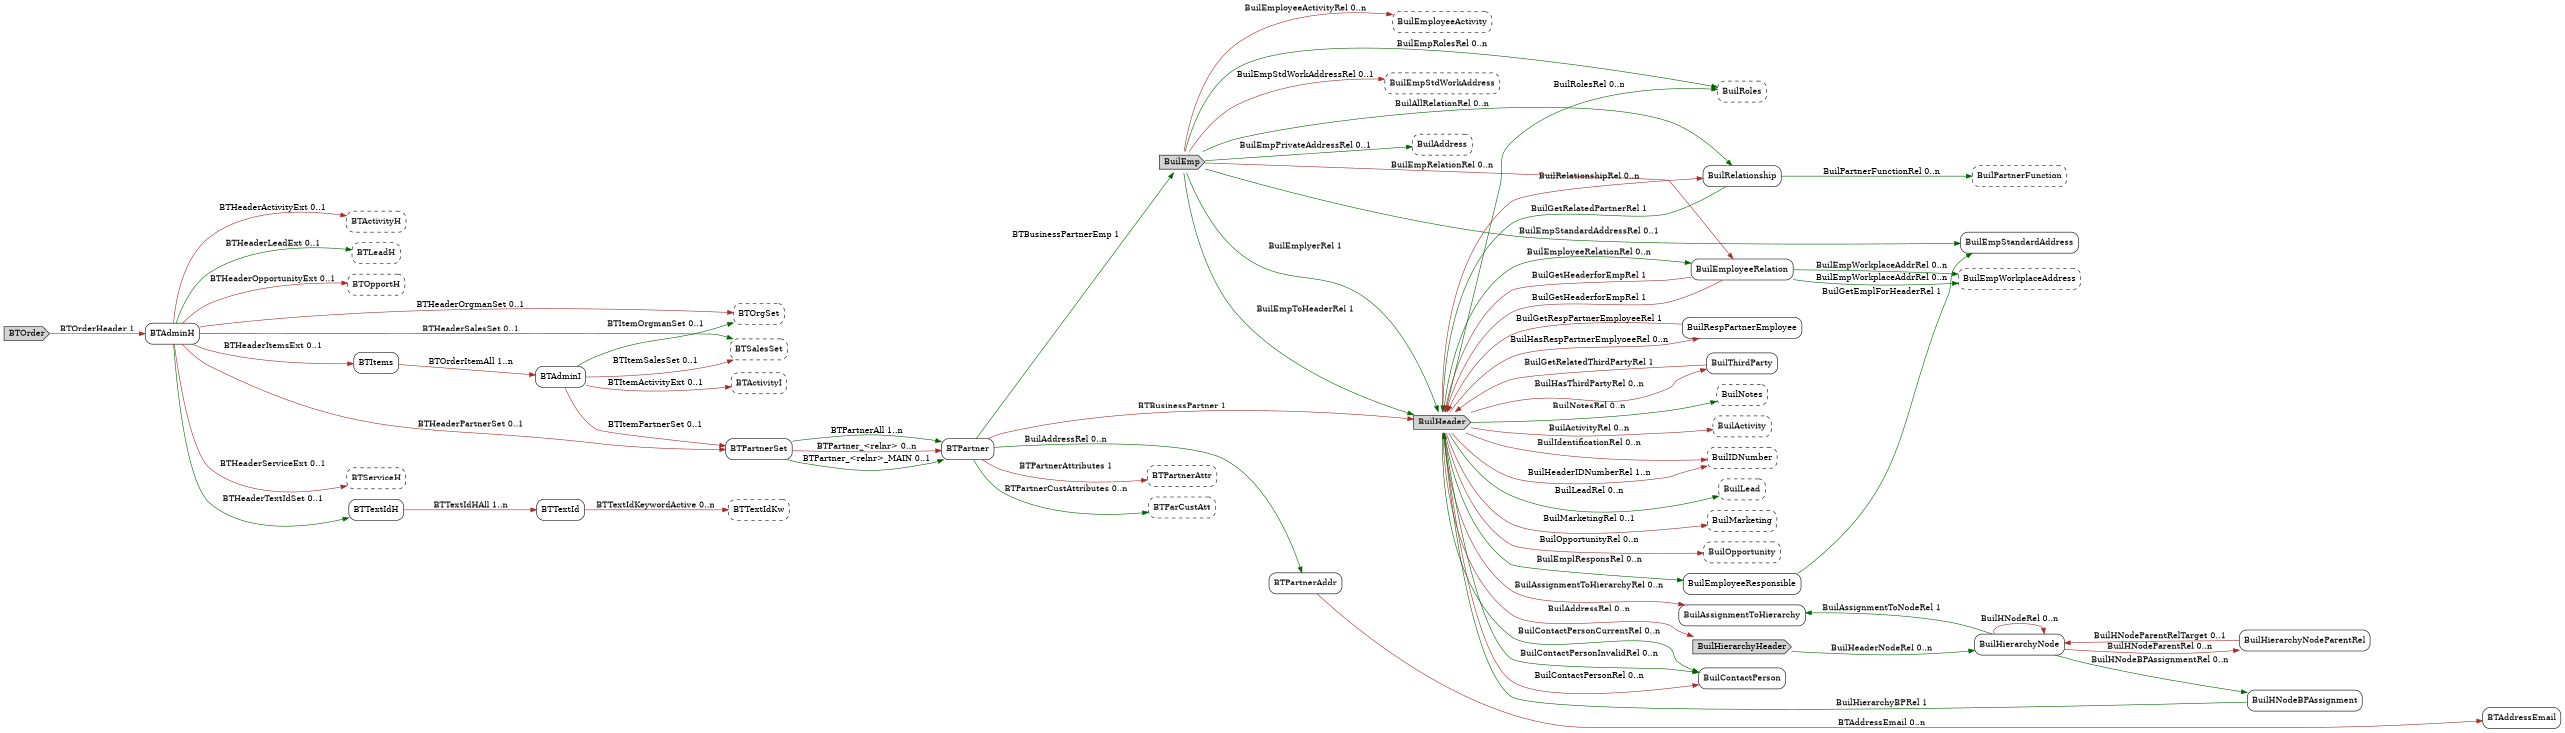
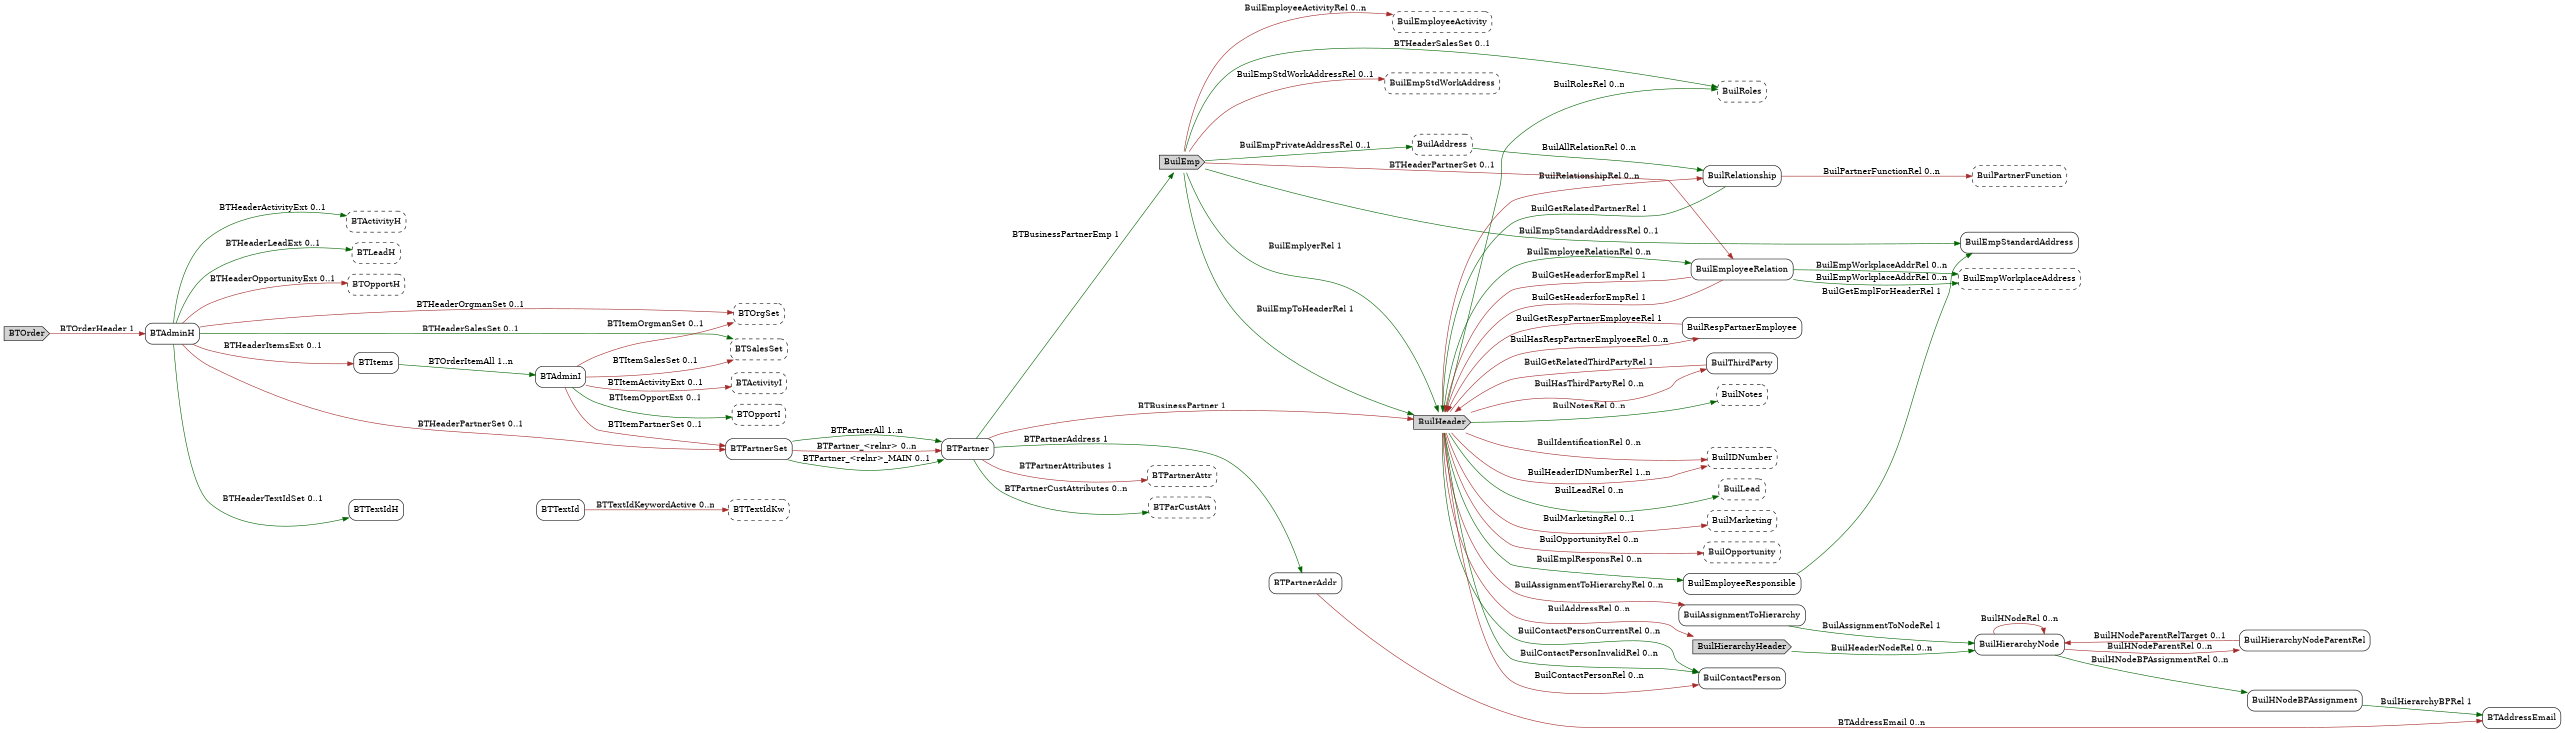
(1442, 44) -> (1442, 44)
(1470, 110) -> (1585, 158)
(1442, 165) -> (1442, 165)
(1874, 176) -> (1874, 176)
(227, 227) -> (227, 227)
(651, 341) -> (651, 341)
(464, 370) -> (464, 370)
none -> (759, 415)
(1742, 426) -> none
(1066, 440) -> (1066, 440)
(376, 478) -> none
(467, 510) -> none
(1903, 616) -> (1878, 637)
(1744, 709) -> (2420, 710)
